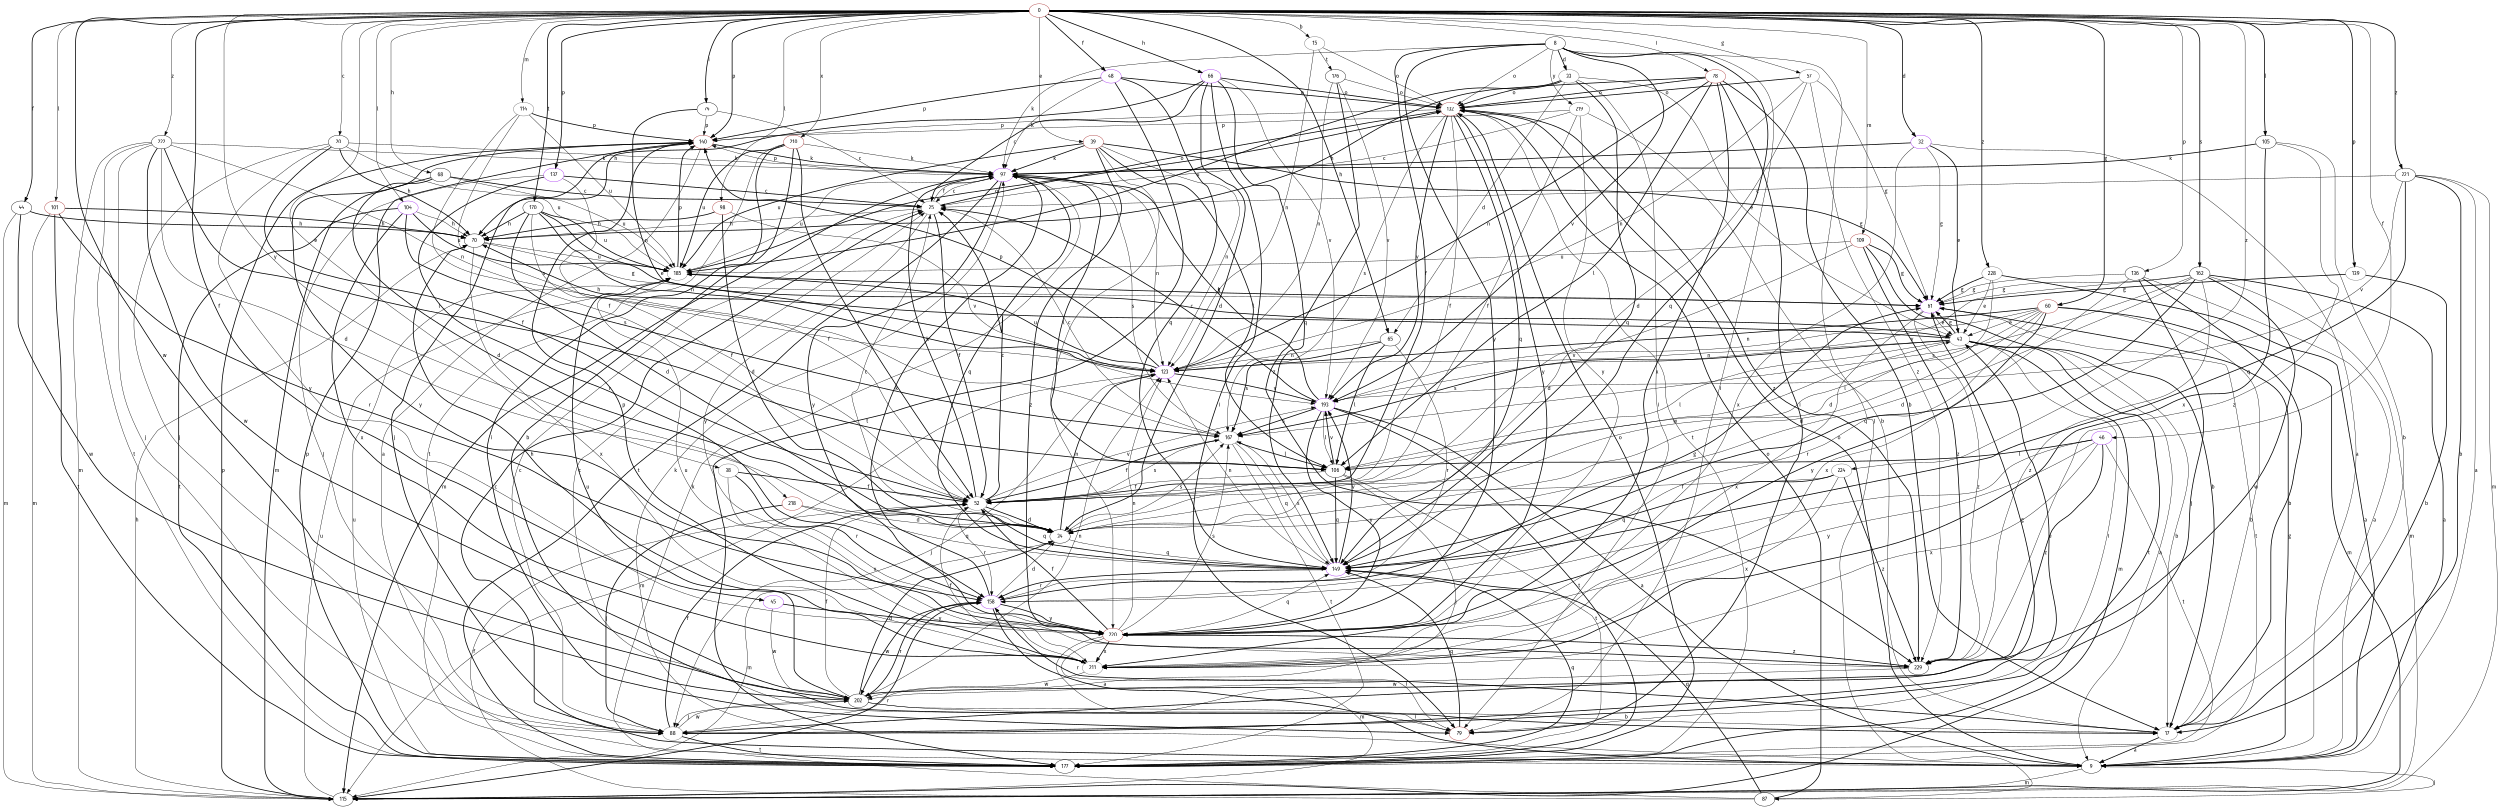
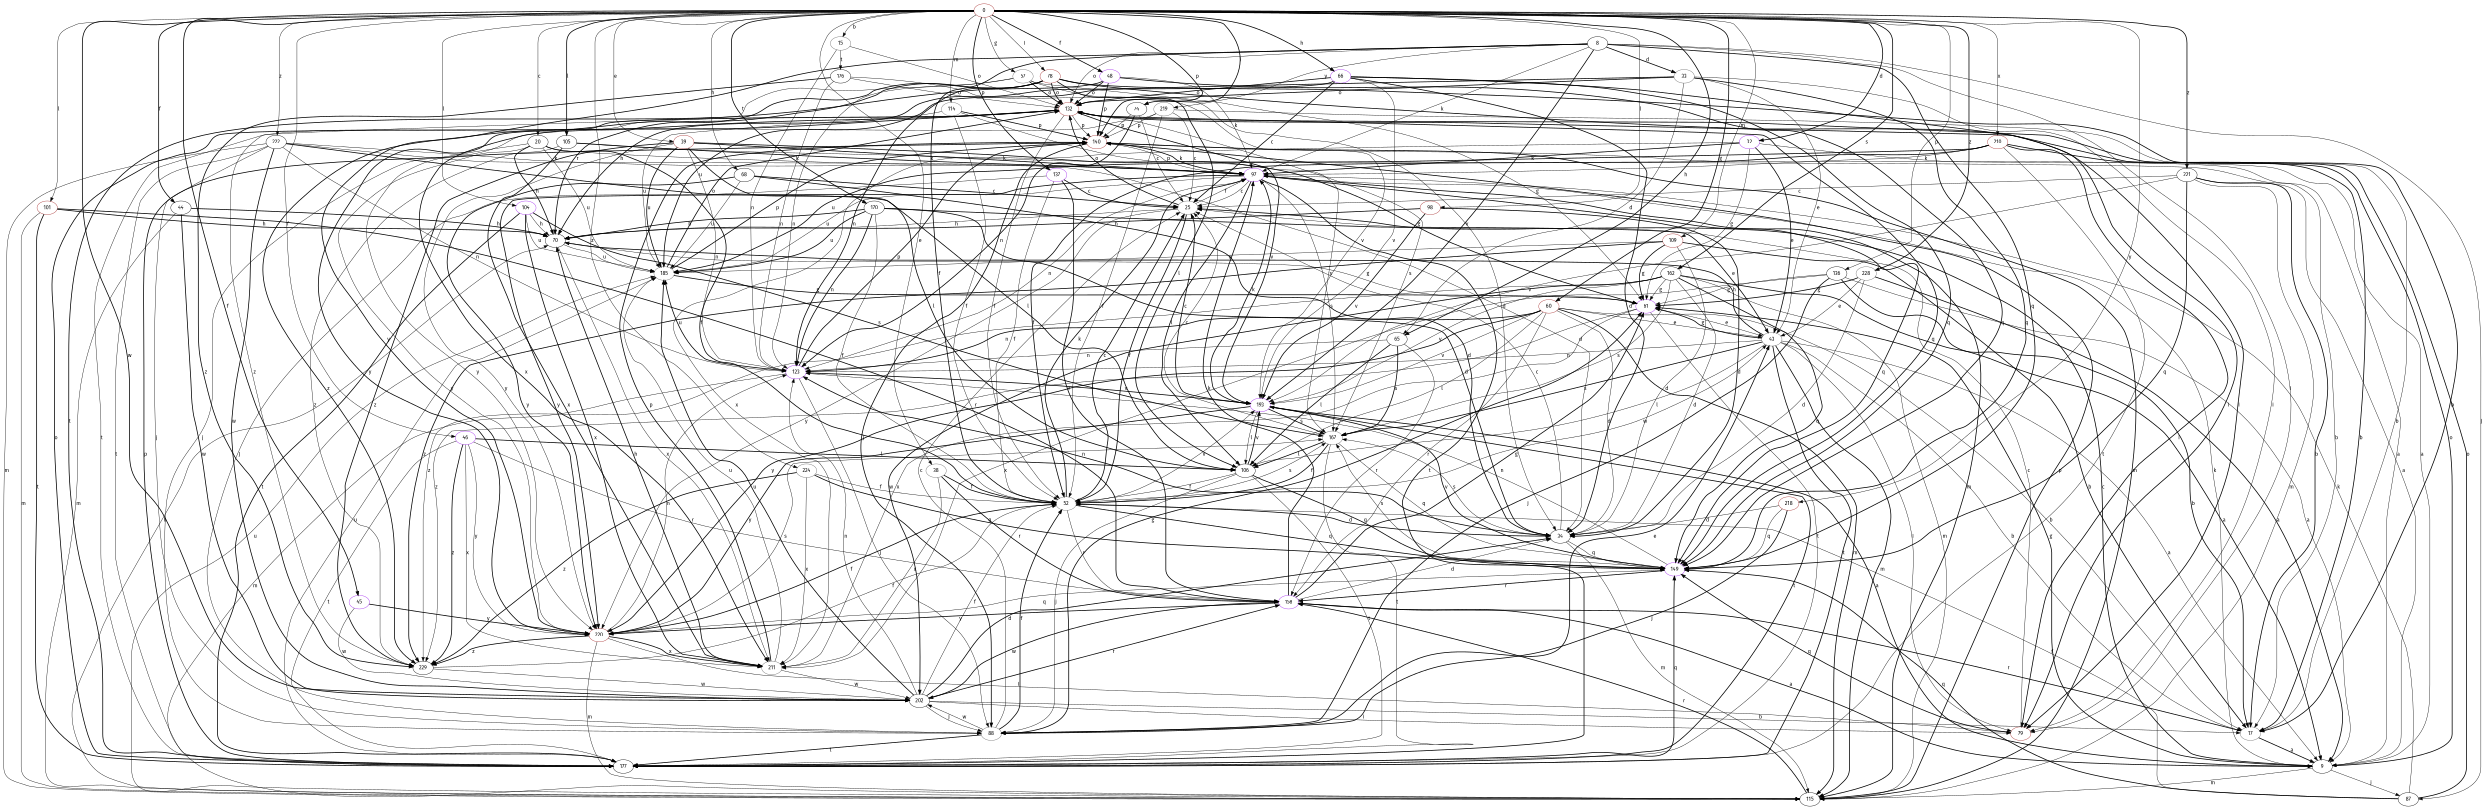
(1332, 158) -> (578, 158)
(532, 265) -> (577, 256)
(2356, 274) -> none
(1005, 334) -> (1347, 309)
